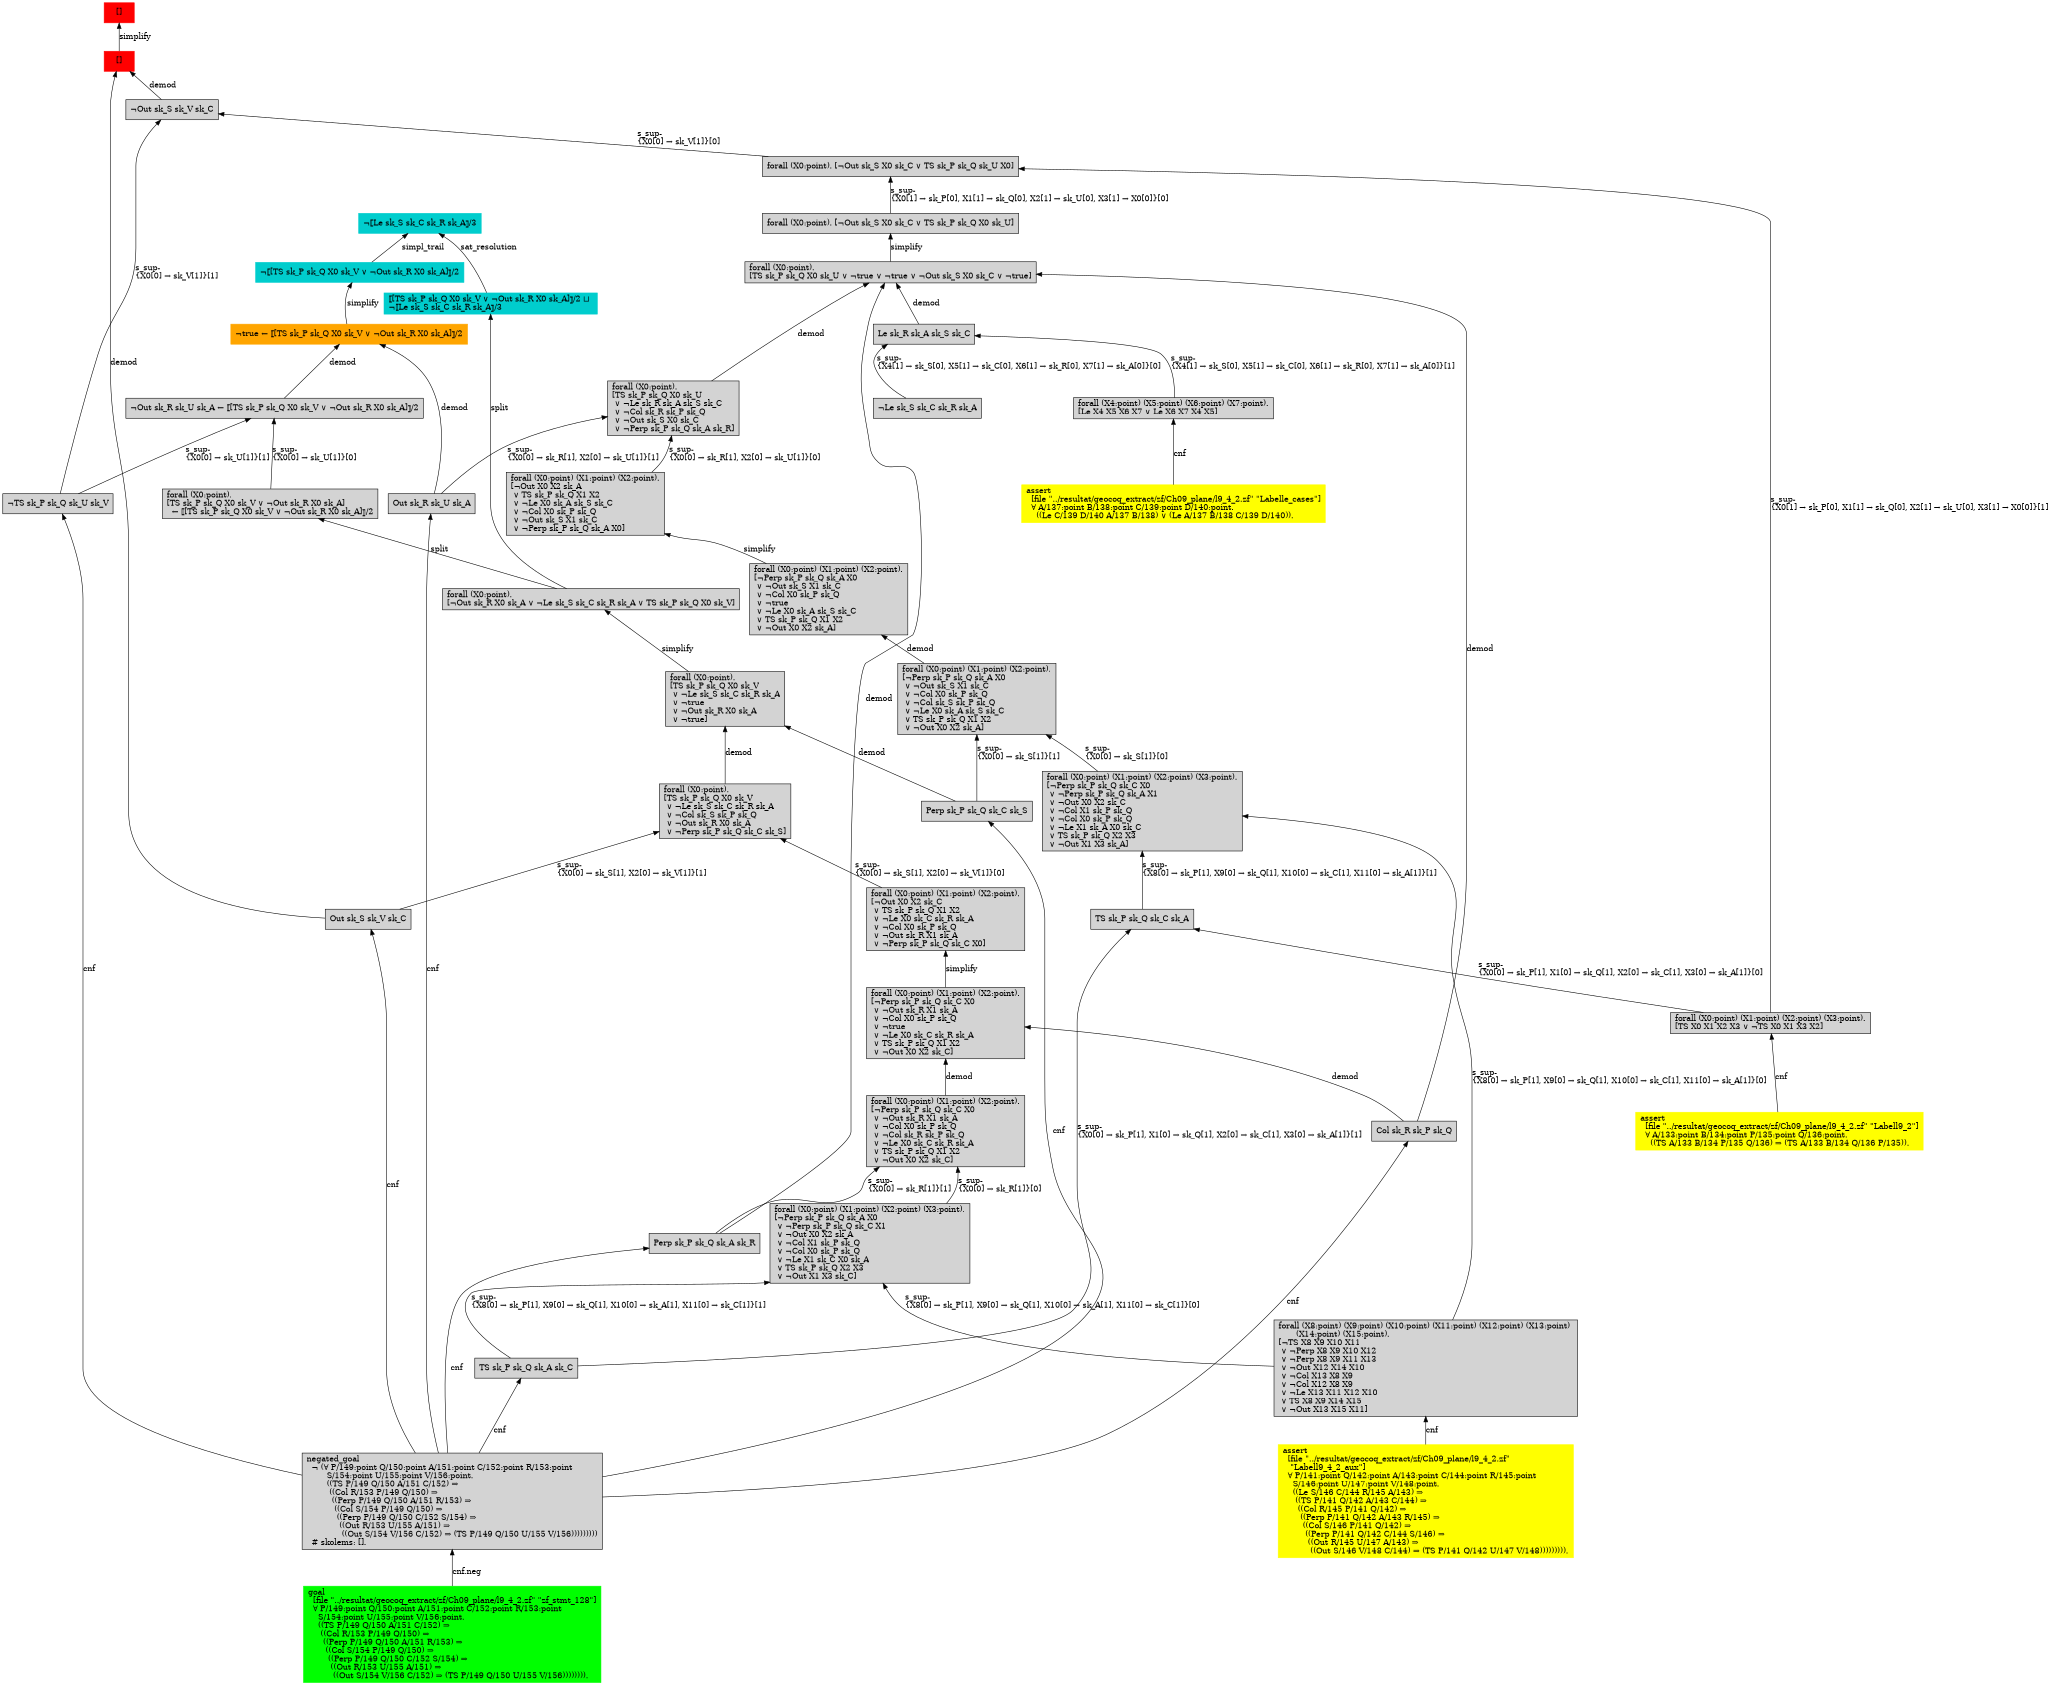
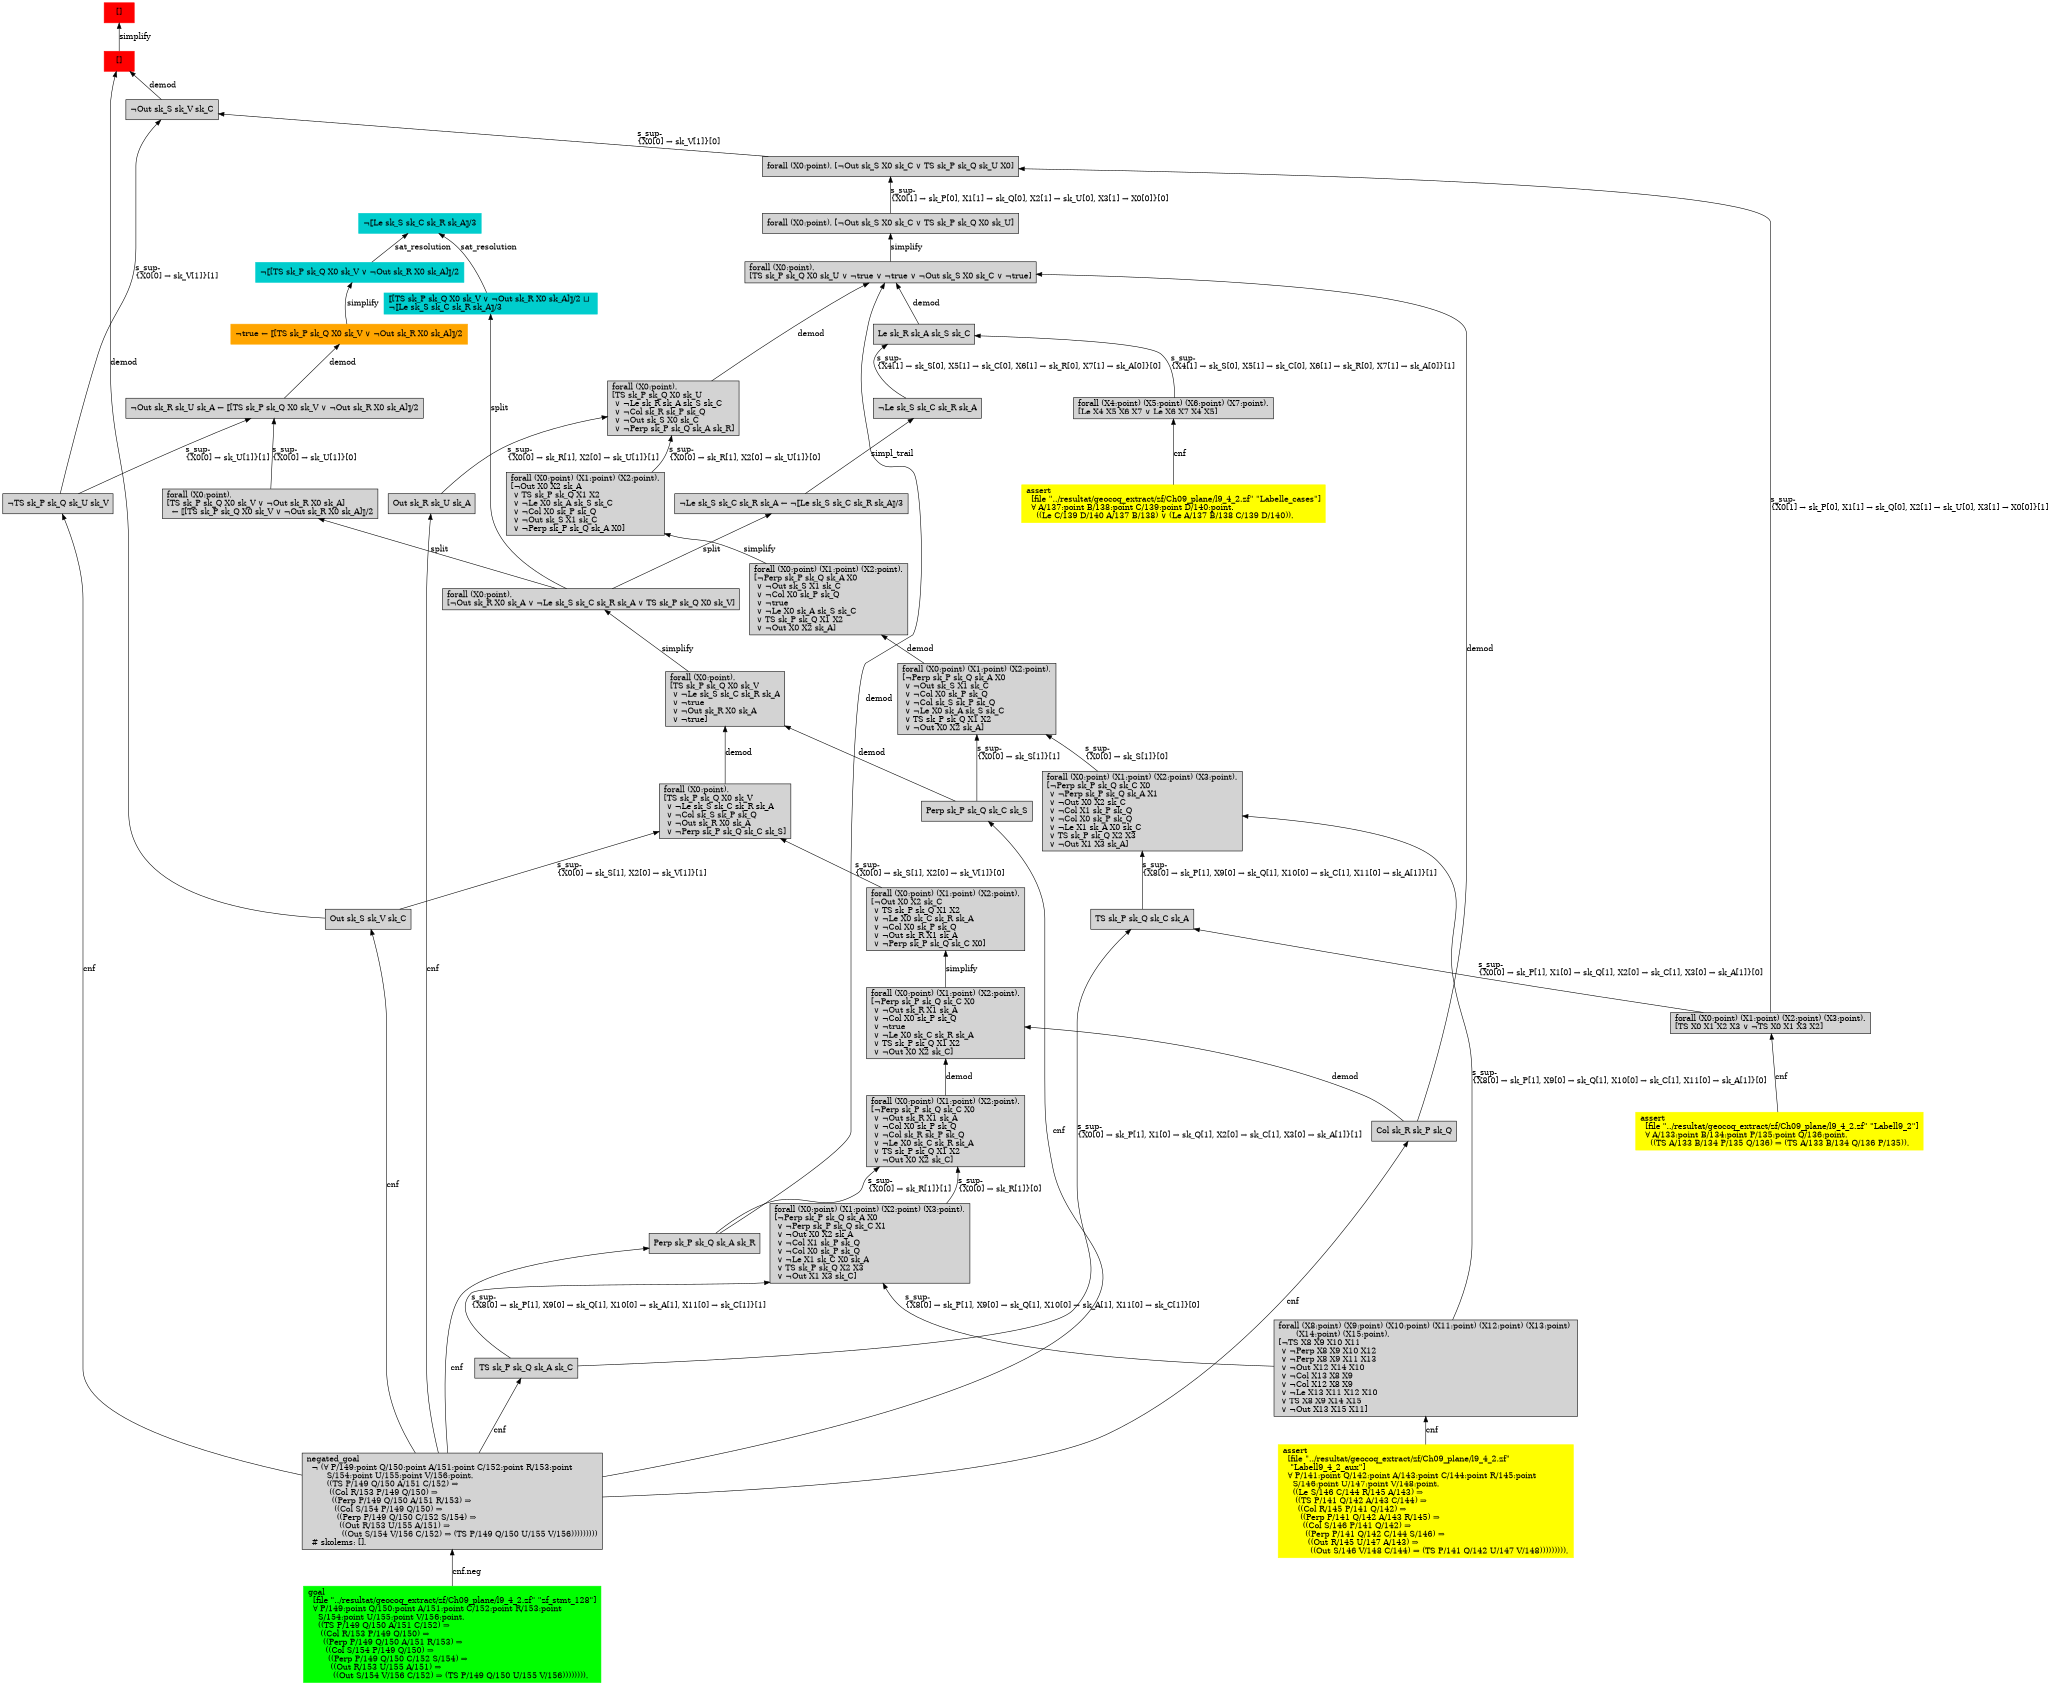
(423, 248) -> (423, 248)
(439, 409) -> none
none -> (791, 504)
